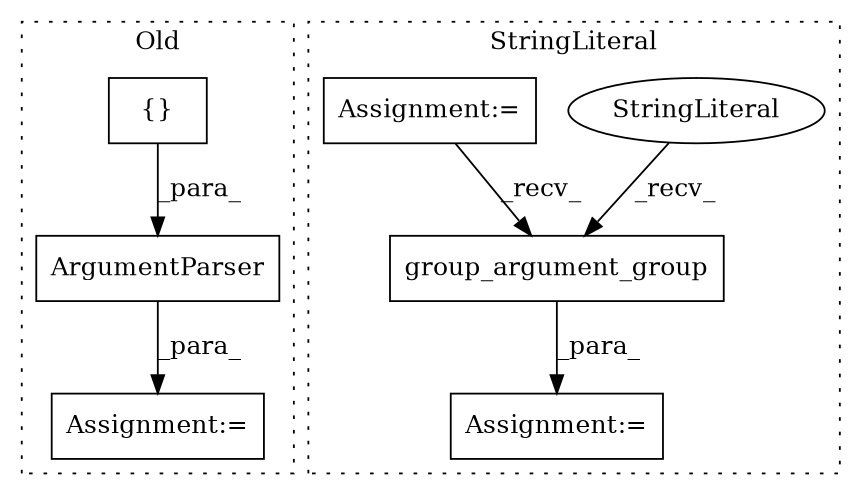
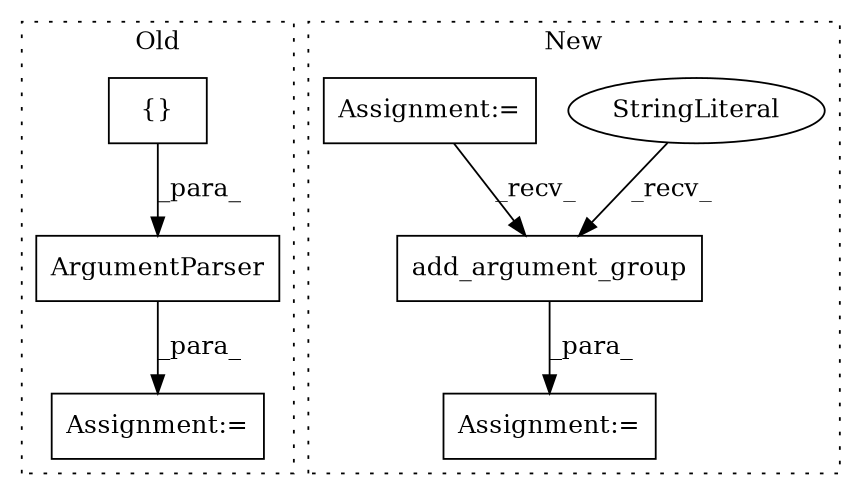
(574, 43) -> (574, 43)
(557, 268) -> (550, 268)
